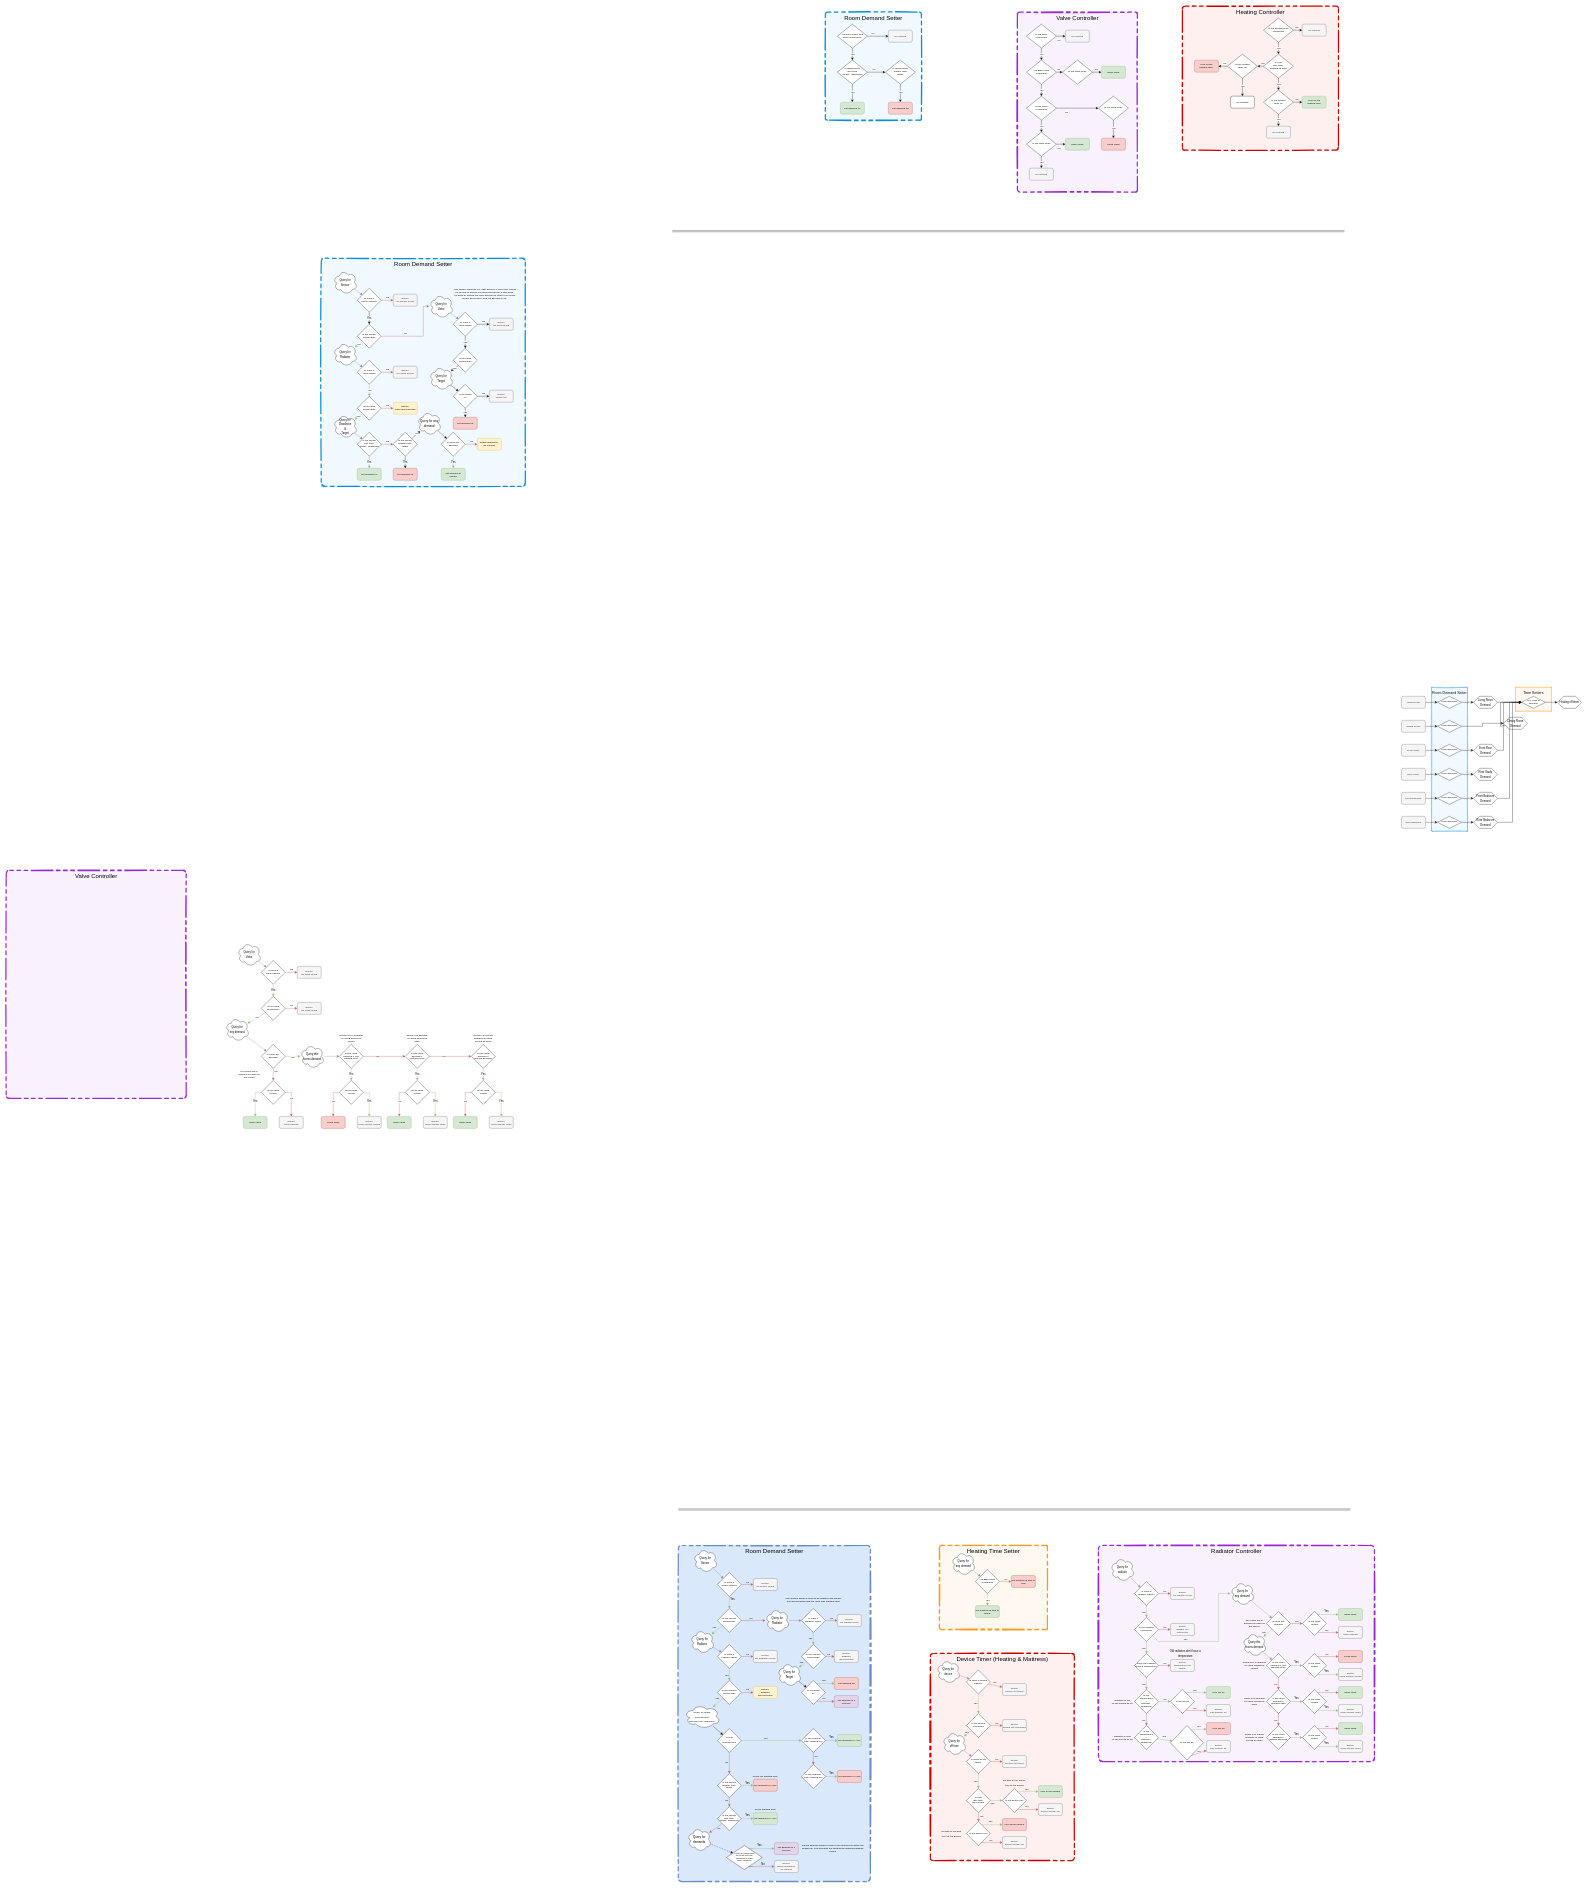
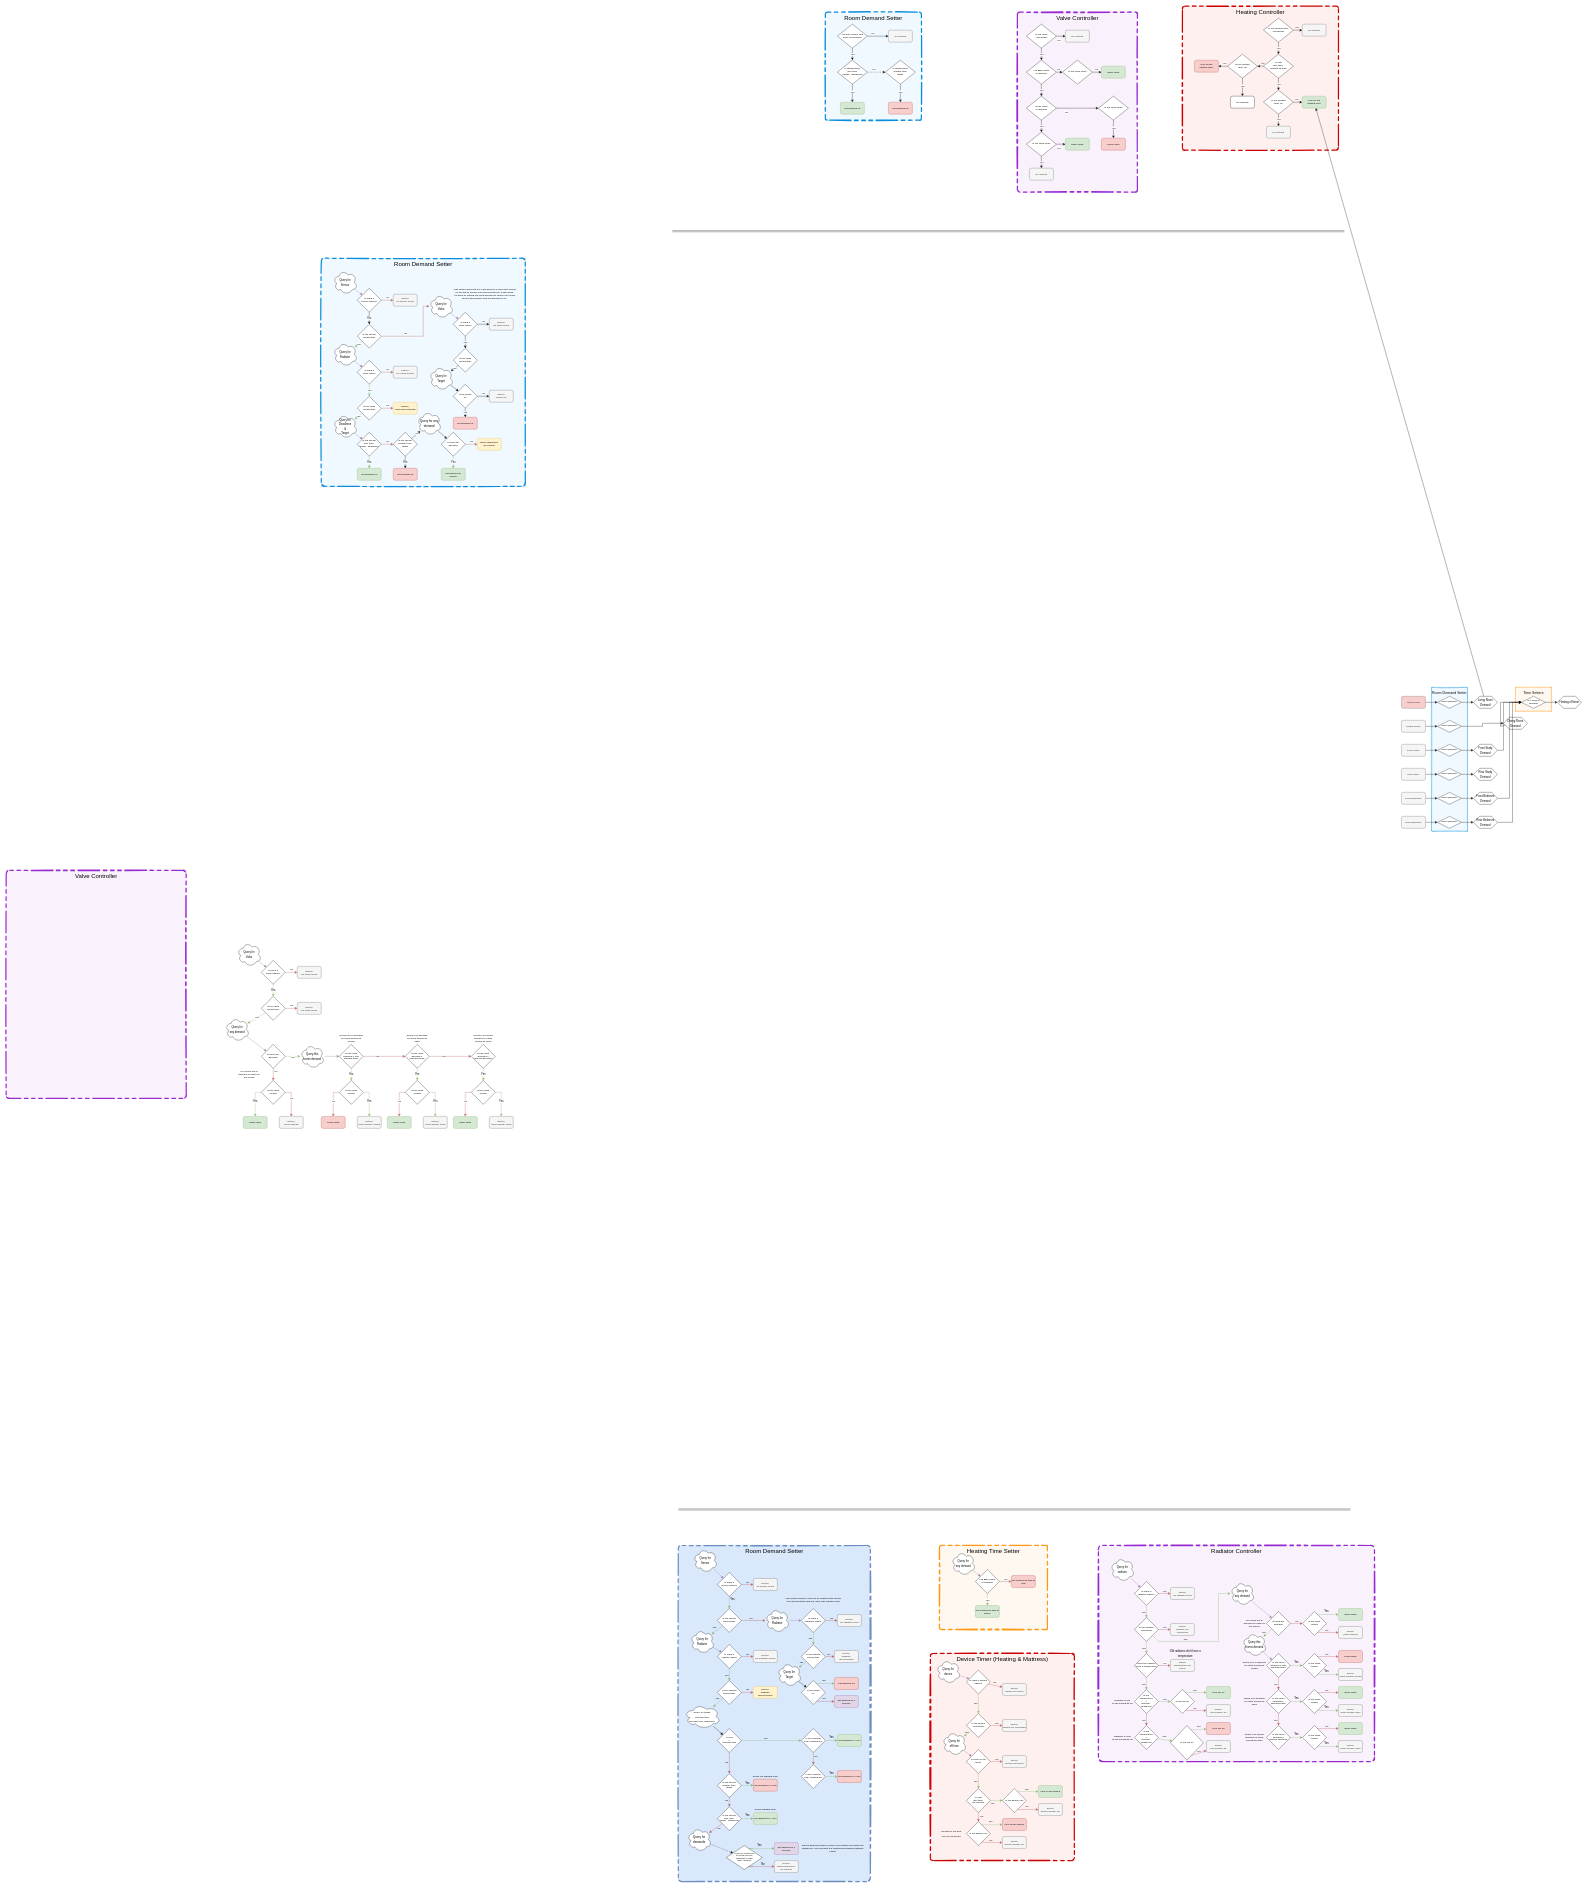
(875, 72) -> (875, 72)
(1413, 702) -> (1413, 702)
(1497, 702) -> (1316, 111)
(1485, 750) -> (1485, 750)
(1014, 1782) -> none
